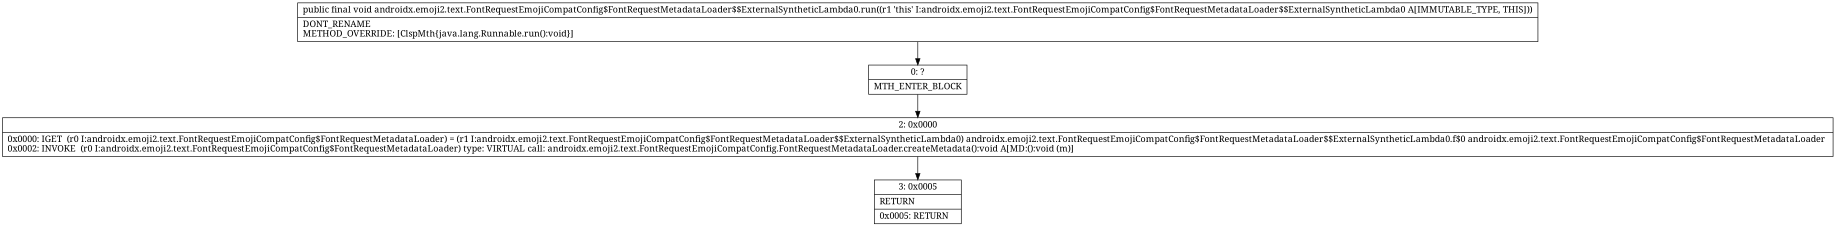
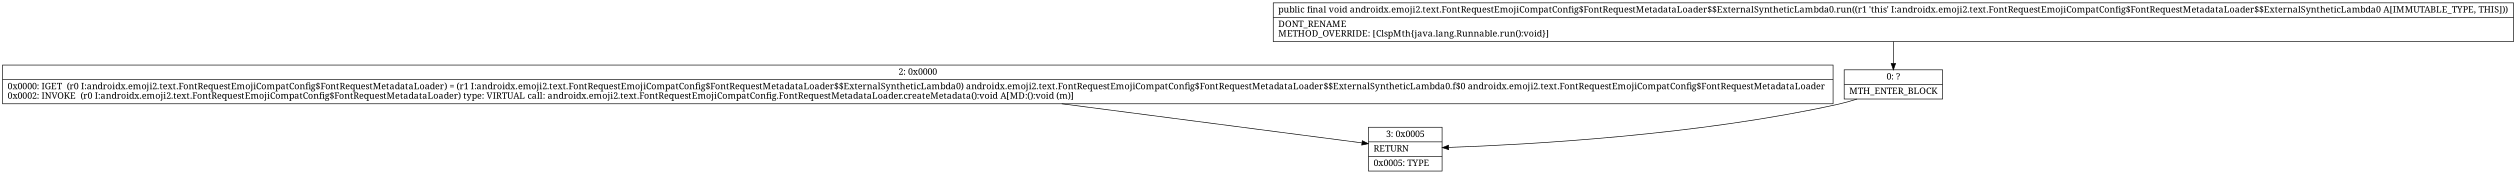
(918, 103) -> (1654, 133)
(918, 216) -> (1405, 163)
